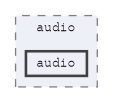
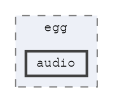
(56, 28) -> (56, 28)
